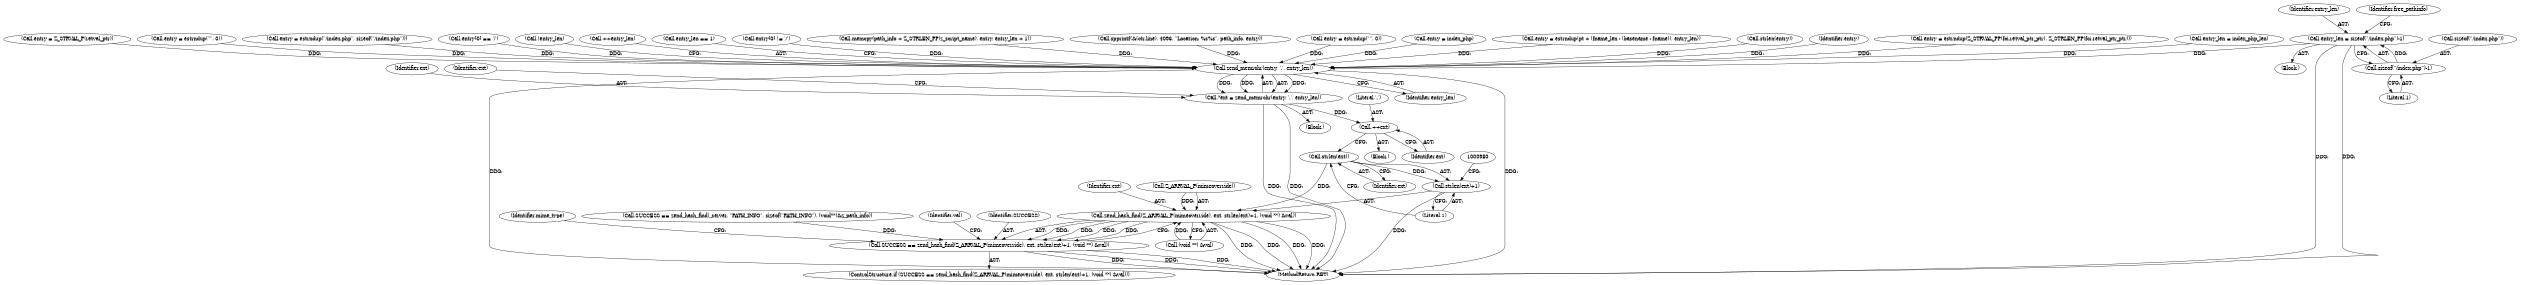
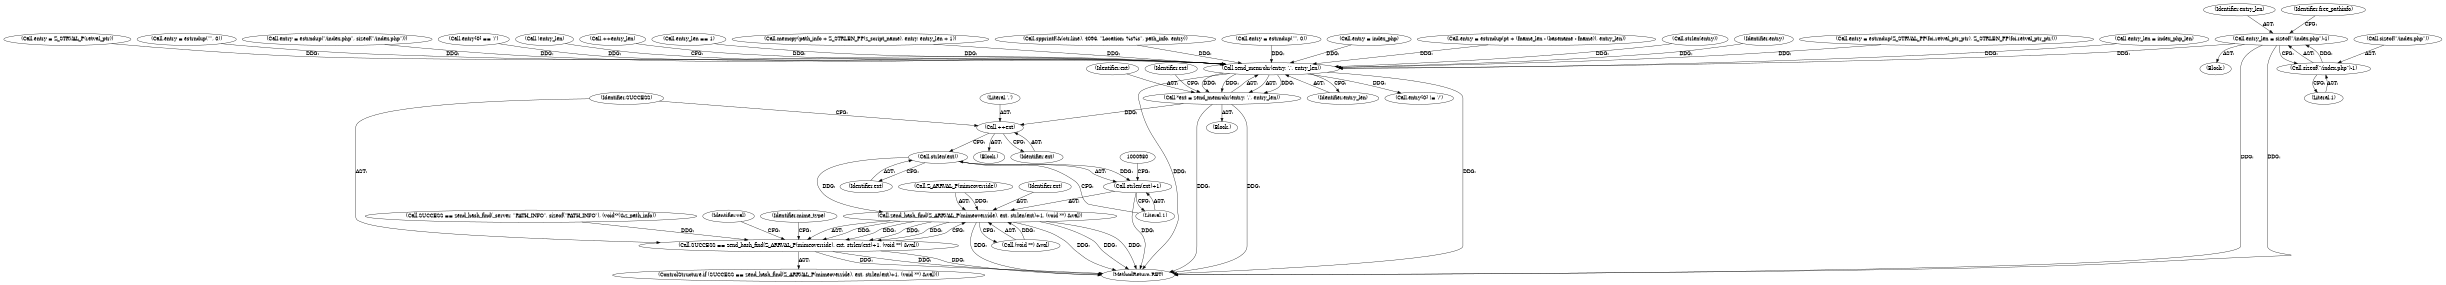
(782, 54) -> (800, 54)
(871, 54) -> (972, 54)
(992, 59) -> (1353, 82)
none -> (817, 113)
